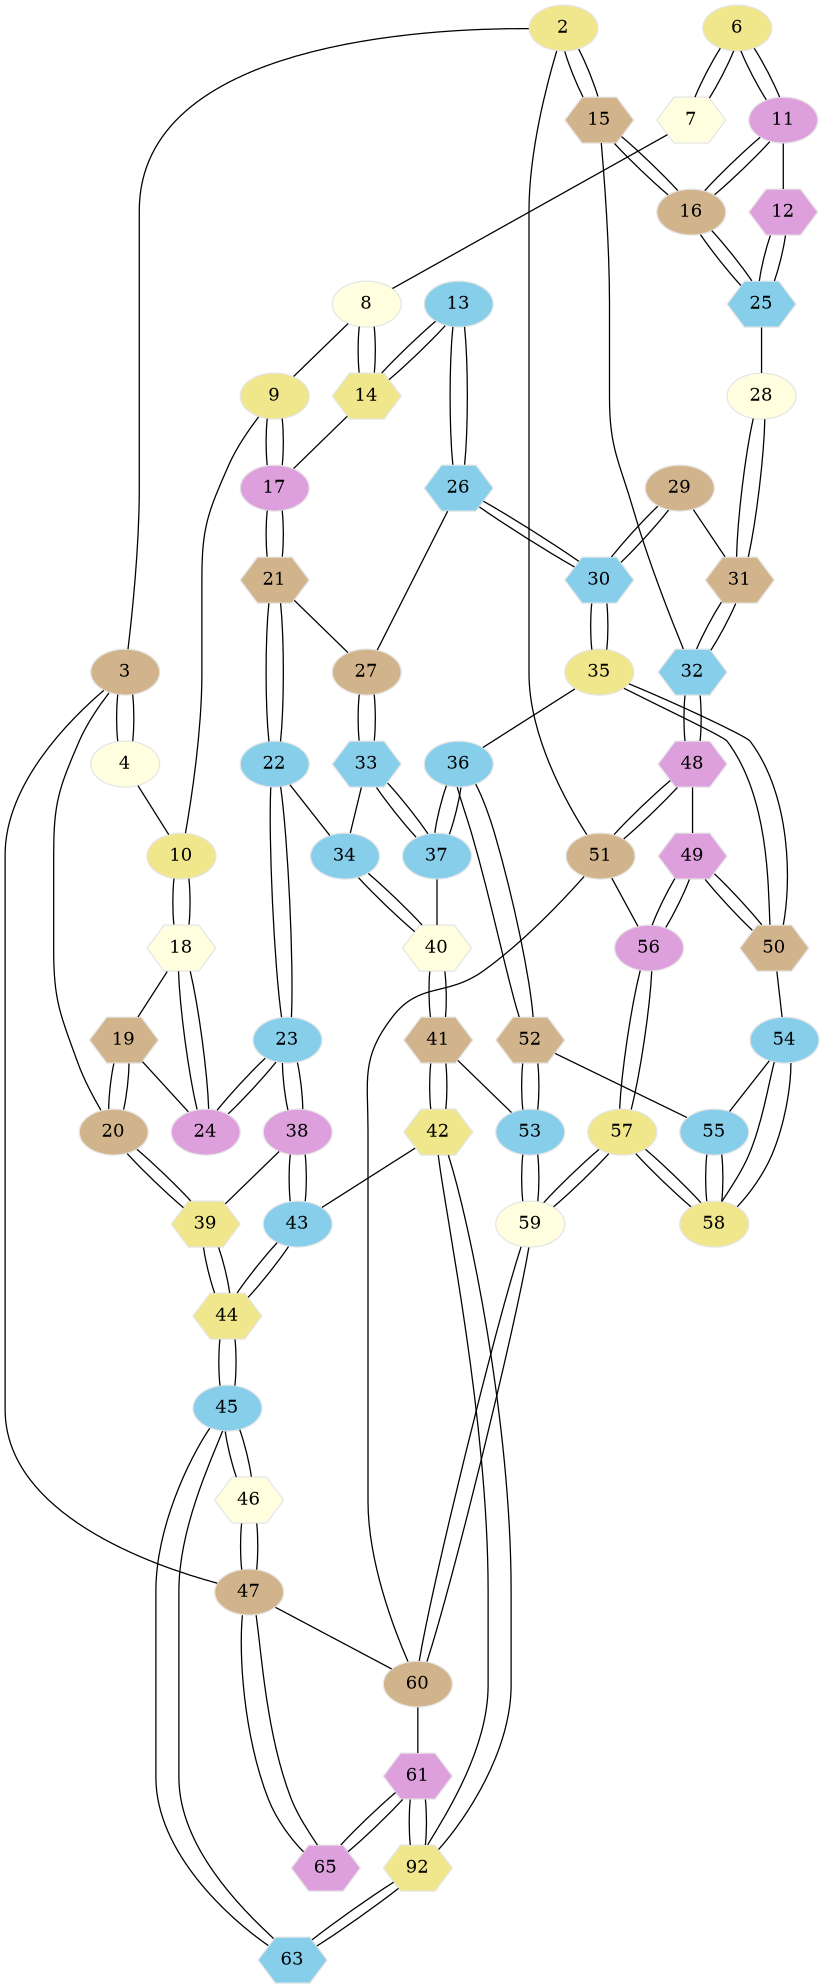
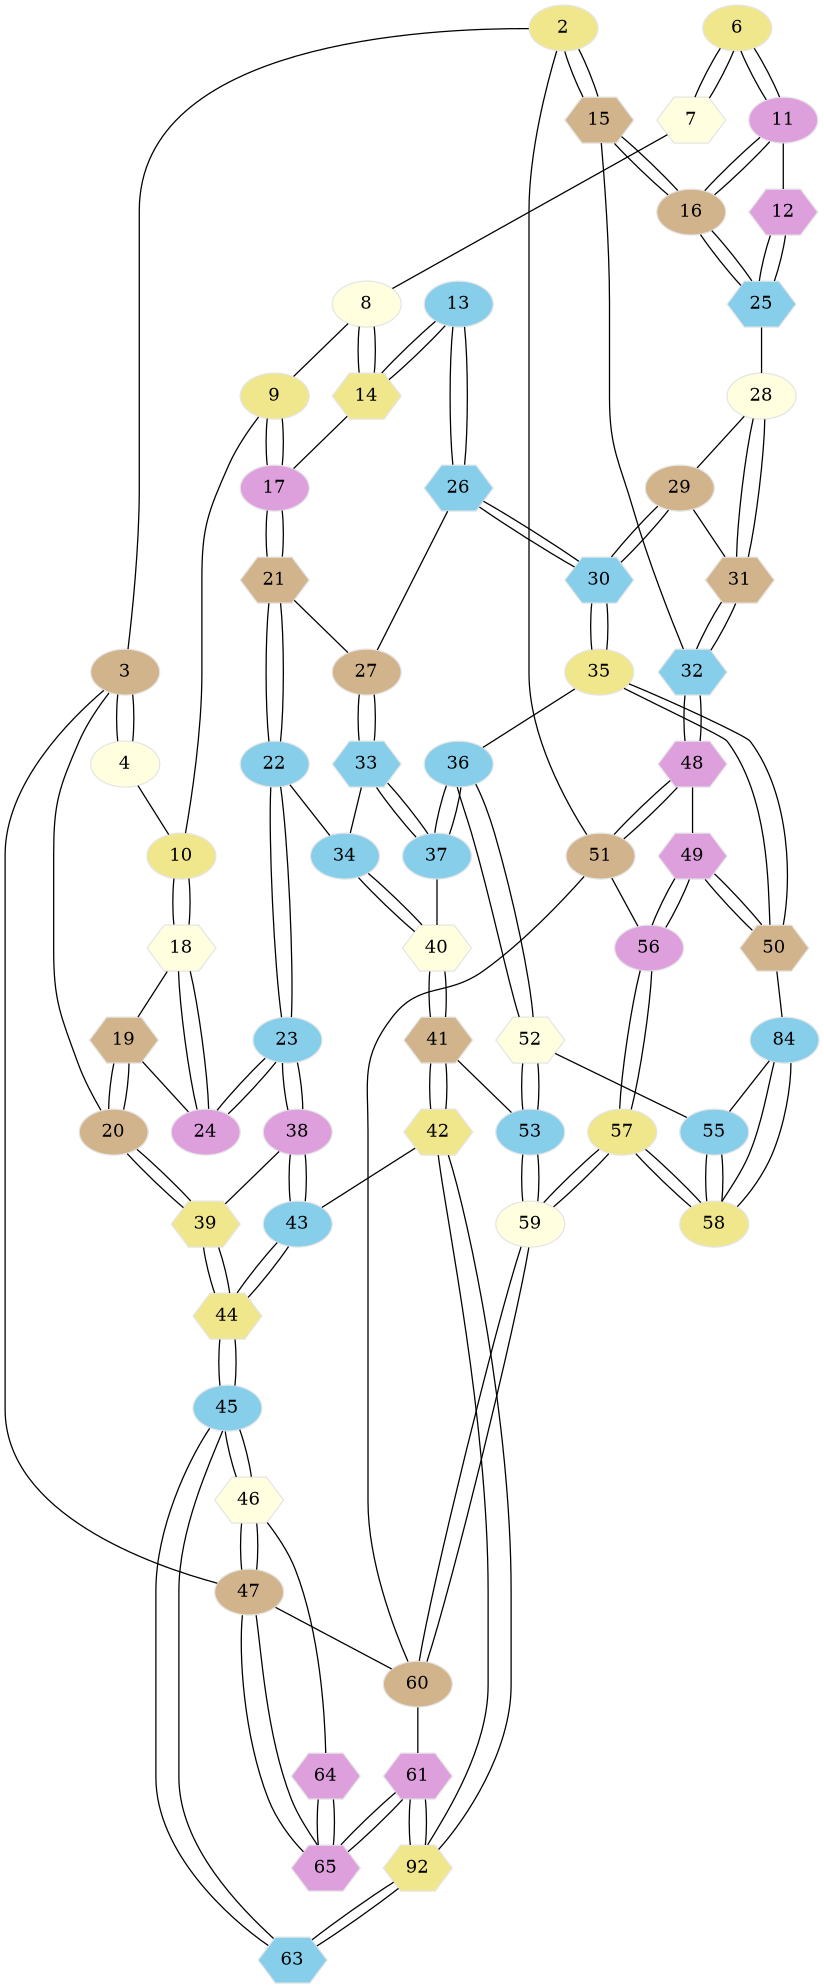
none -> (721, 442)
(530, 1040) -> (530, 1040)
(785, 1040) -> (785, 1040)
none -> (326, 1776)
